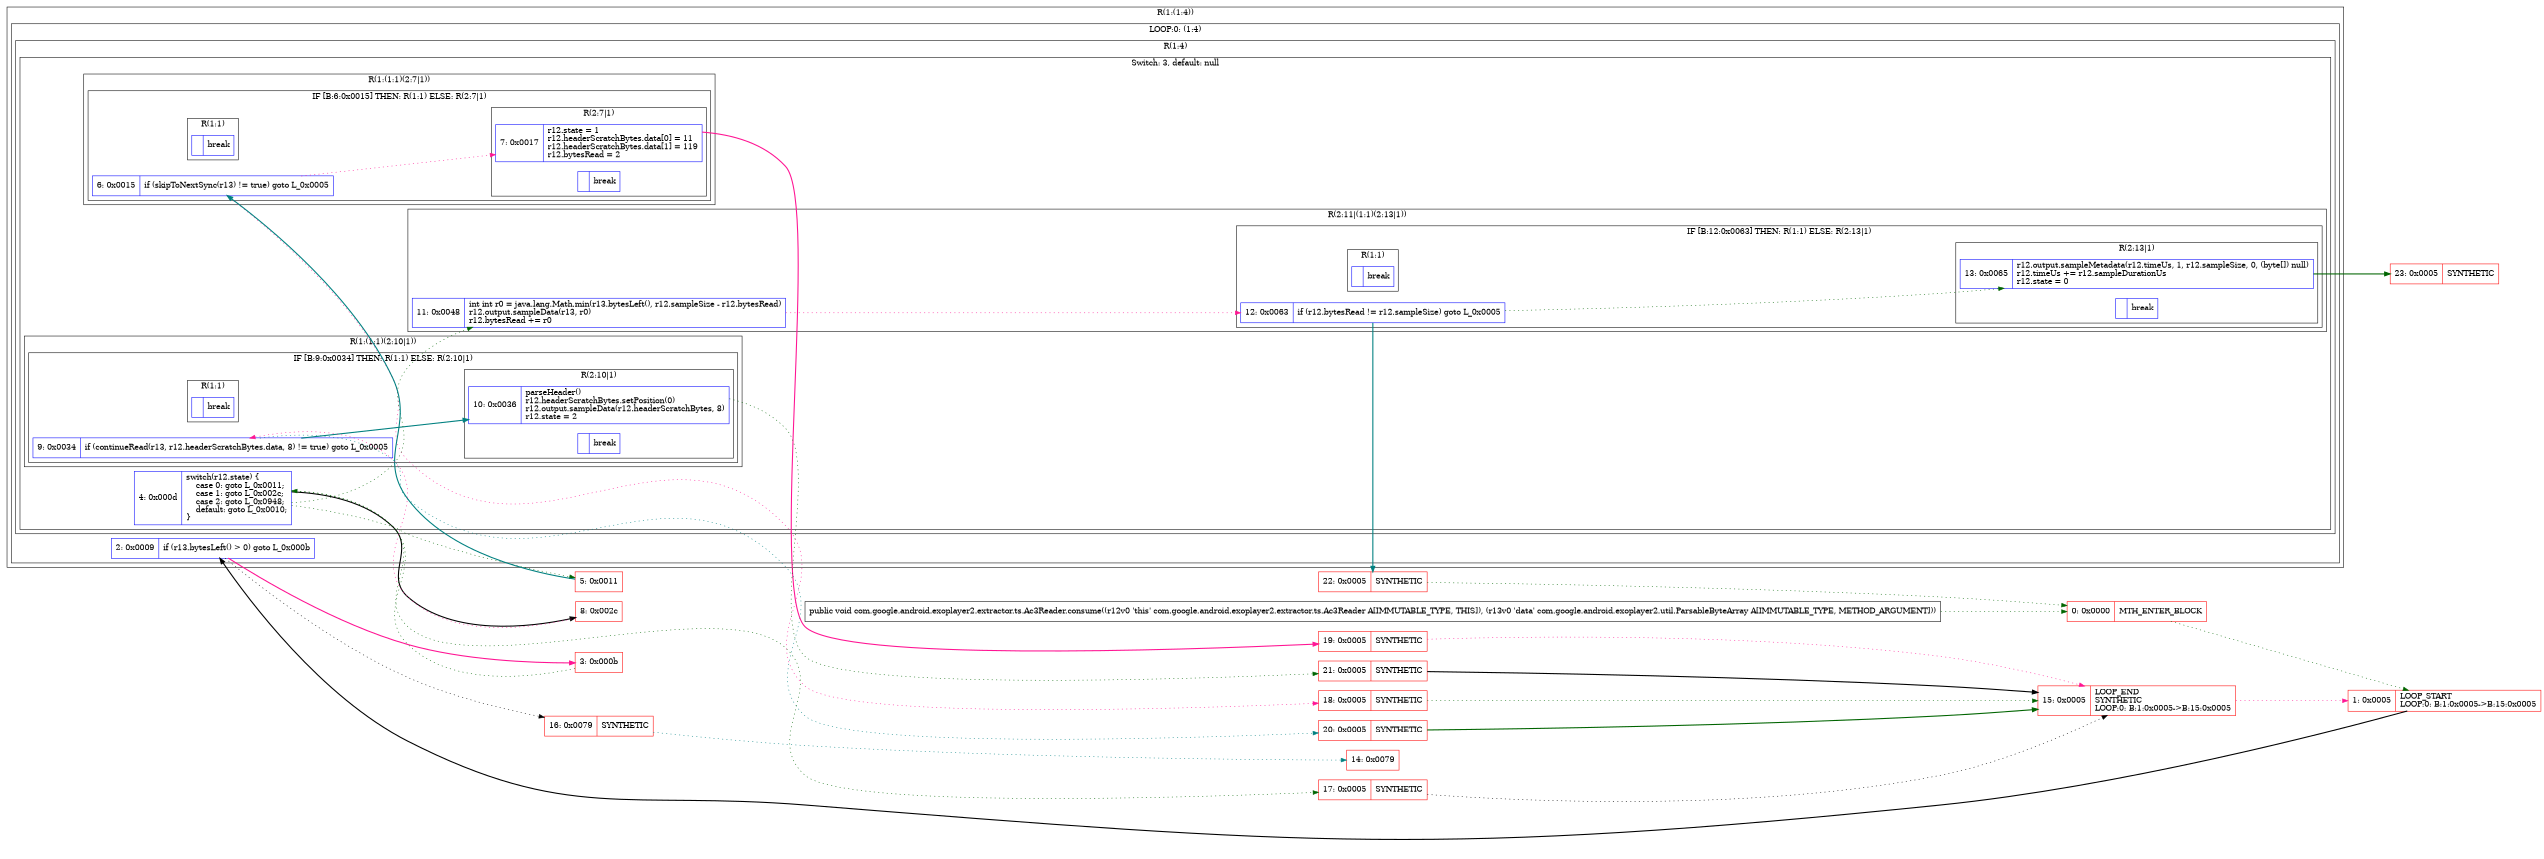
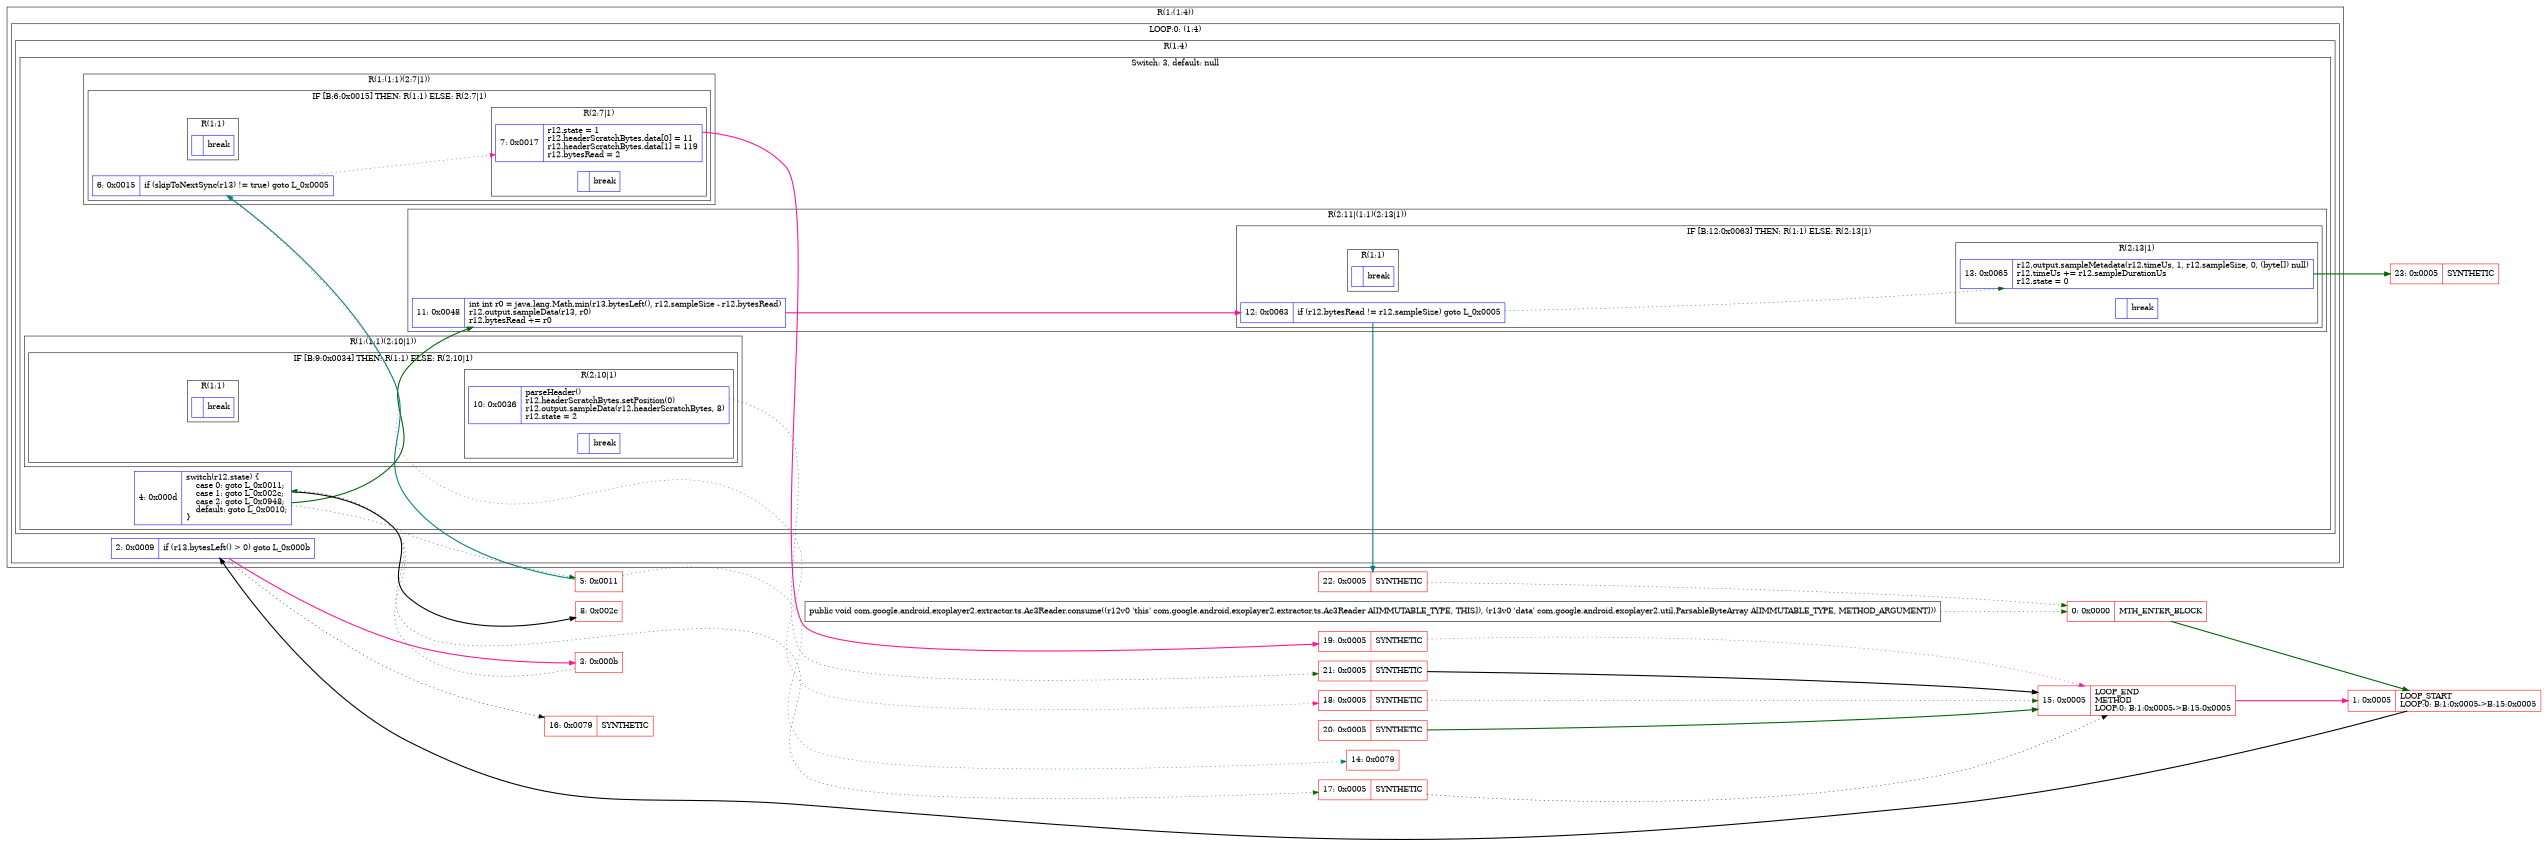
(1010, 313) -> (1010, 313)
(404, 435) -> (404, 435)
(213, 448) -> none
(2287, 655) -> (2287, 655)
(2118, 700) -> (2113, 700)
(2289, 701) -> (2289, 701)
(997, 754) -> (907, 765)
